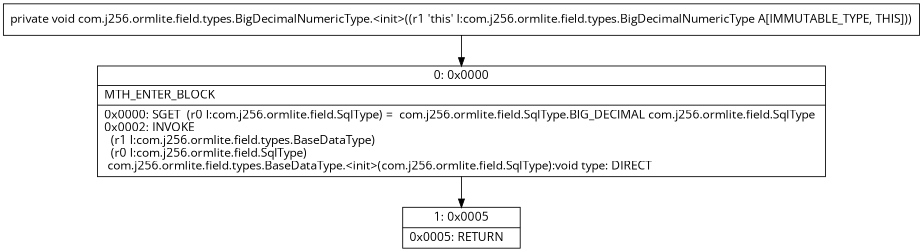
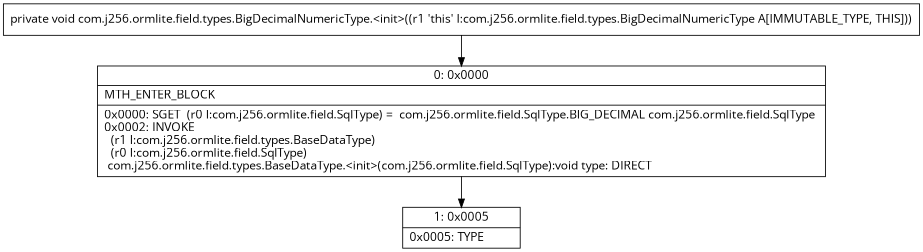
(461, 238) -> (452, 238)
